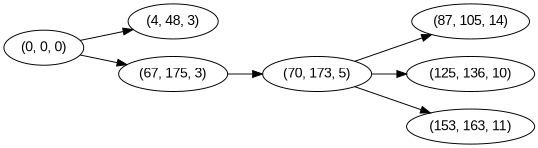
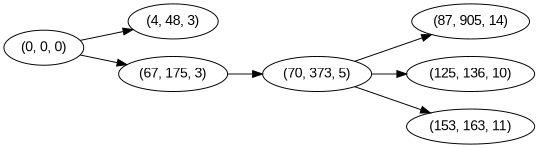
(471, 21) -> (471, 21)
(317, 74) -> (317, 74)
